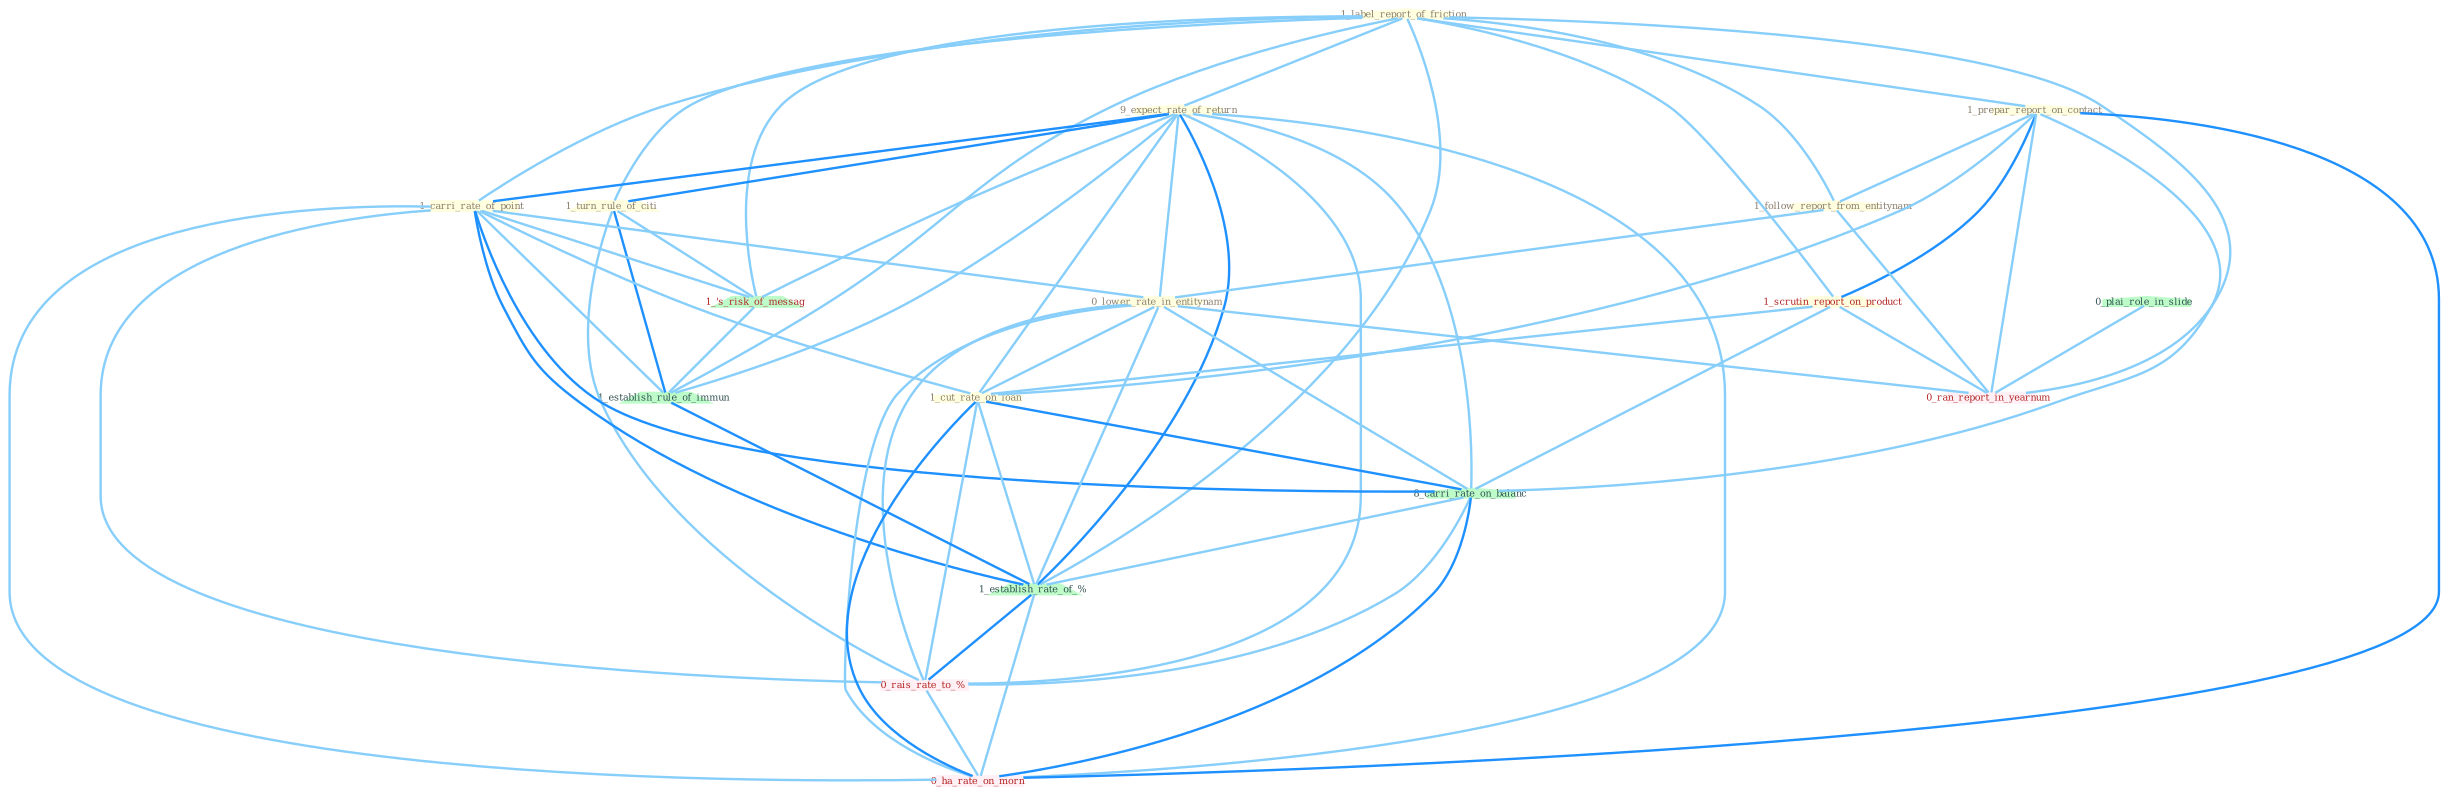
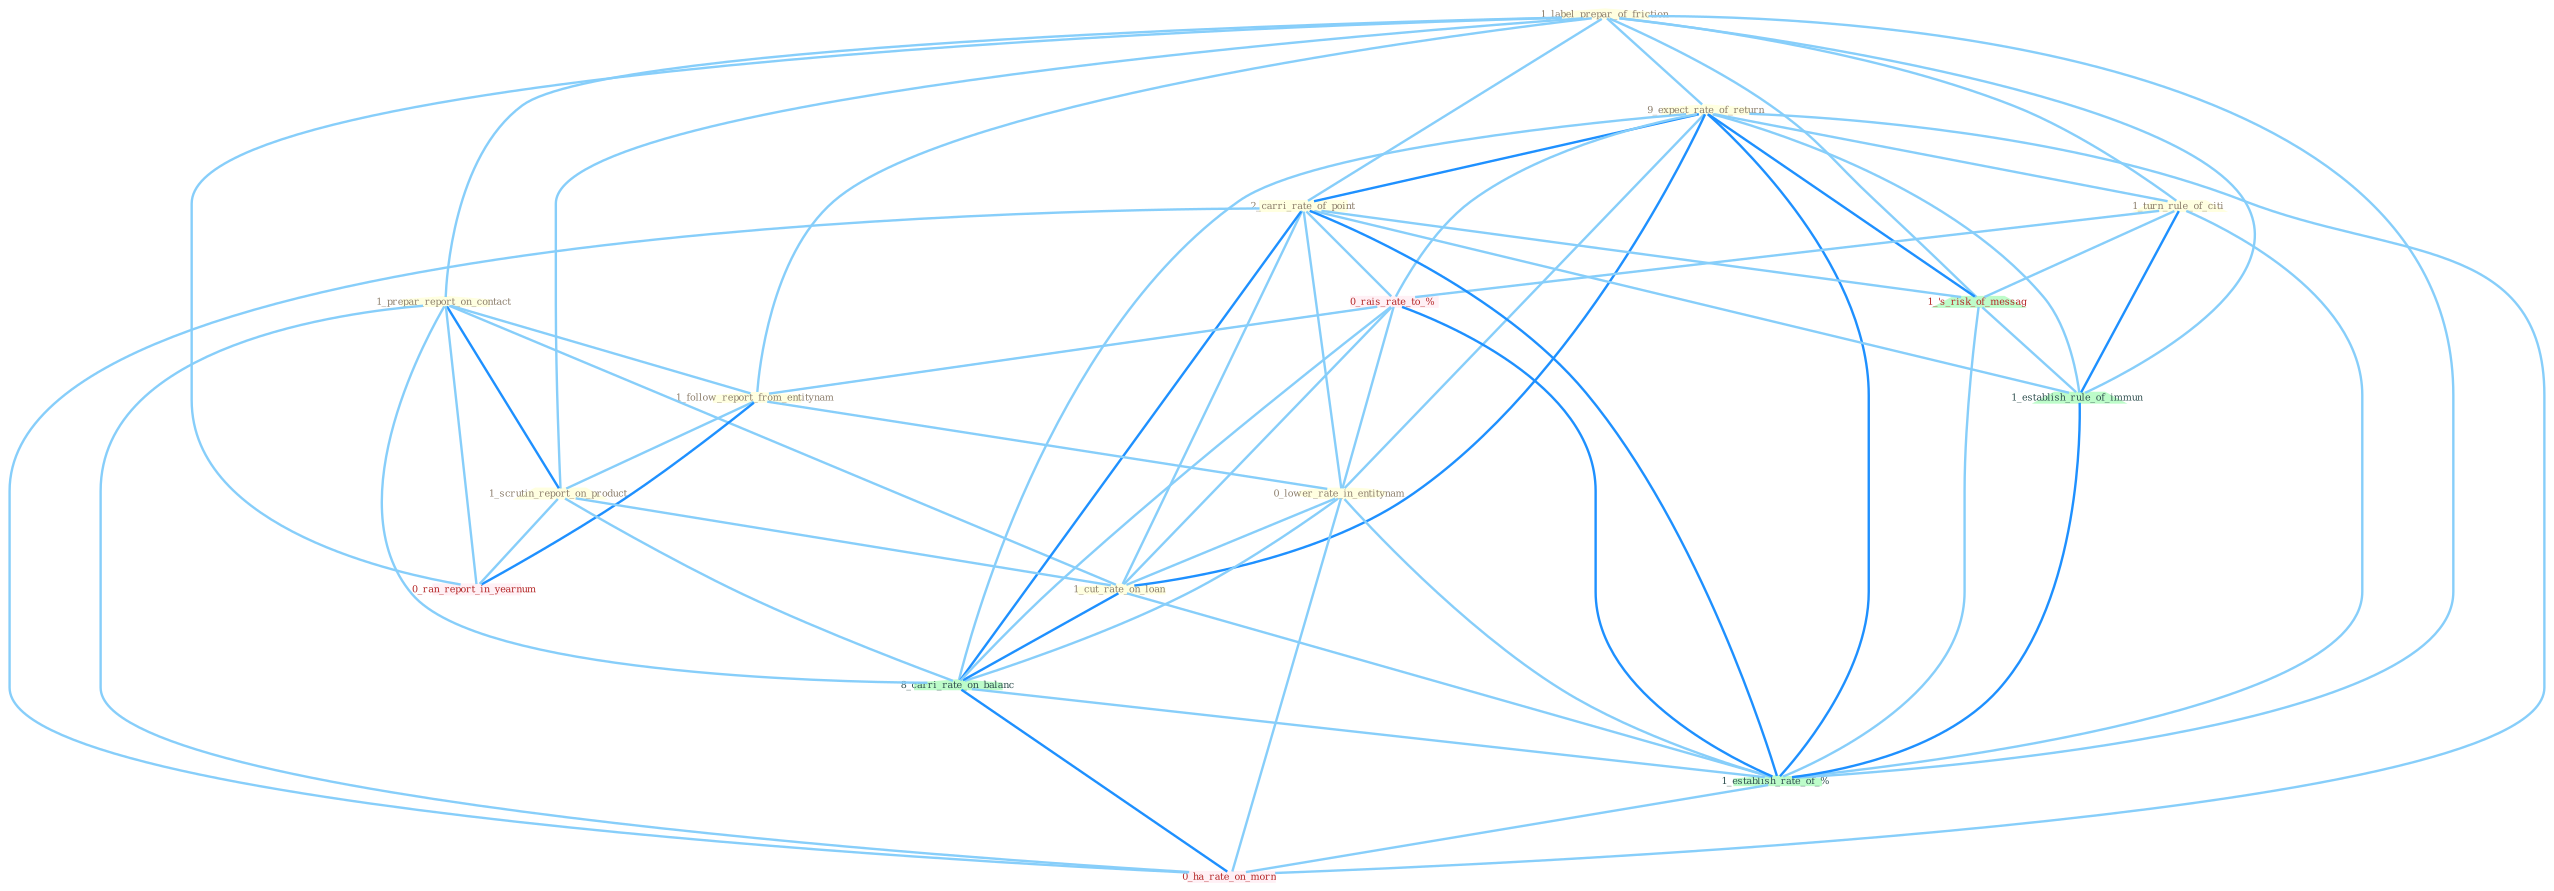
(1406, 14) -> (1605, 14)
(899, 158) -> (1941, 158)
(1028, 173) -> (1842, 206)
(474, 206) -> (1303, 206)
(1079, 253) -> (1484, 433)
(1835, 302) -> (561, 494)
(1913, 302) -> (636, 491)
(2147, 302) -> none
(1573, 350) -> none
none -> (660, 445)
(900, 493) -> none
none -> (1965, 585)
(1035, 589) -> (1778, 781)
none -> (2316, 652)
(2111, 705) -> (335, 781)
(952, 733) -> (1073, 350)
